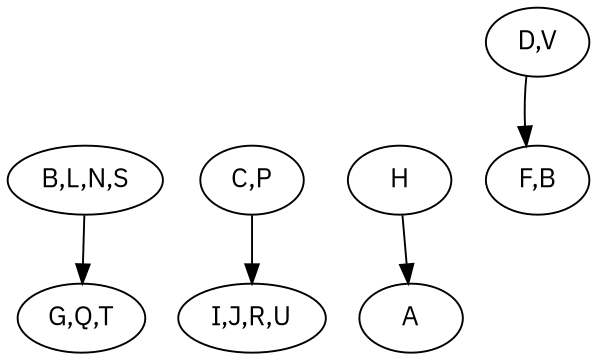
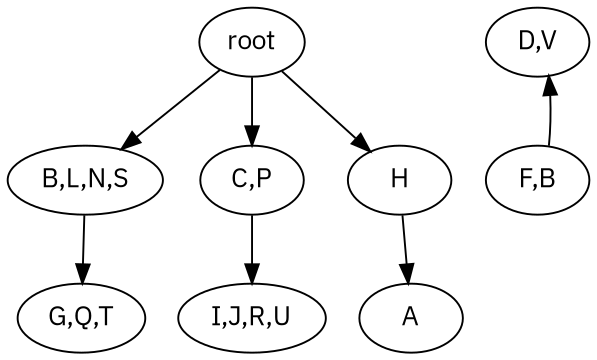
none -> (252, 42)
(525, 101) -> (550, 121)
